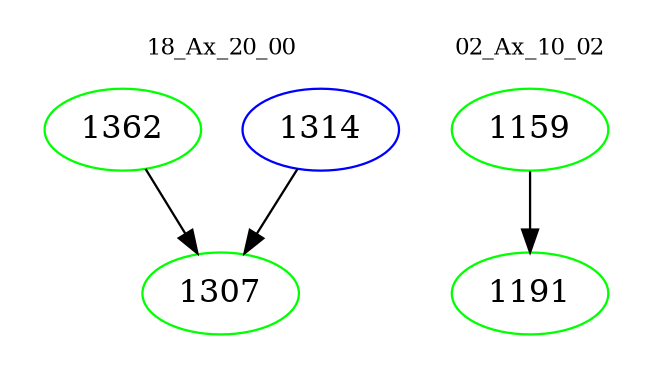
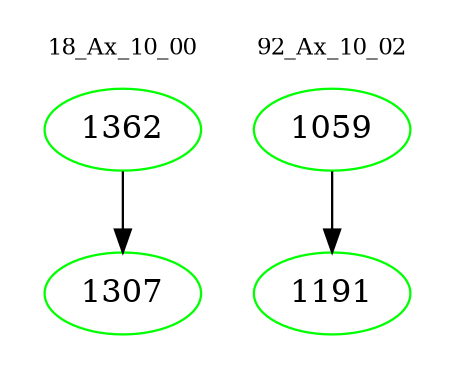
(222, 49) -> (123, 49)
(530, 49) -> (332, 49)
(321, 130) -> none
(530, 130) -> (332, 130)
